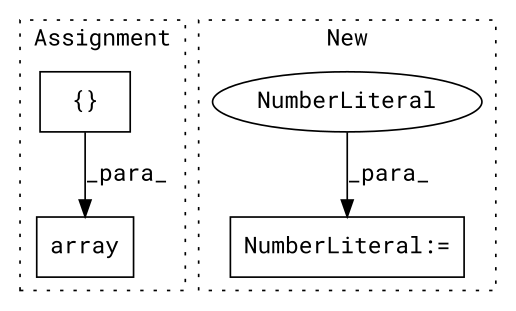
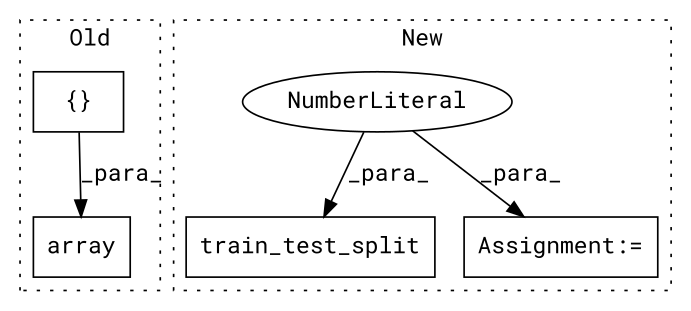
(103, 39) -> (90, 39)
none -> (311, 247)
(347, 247) -> (561, 247)
